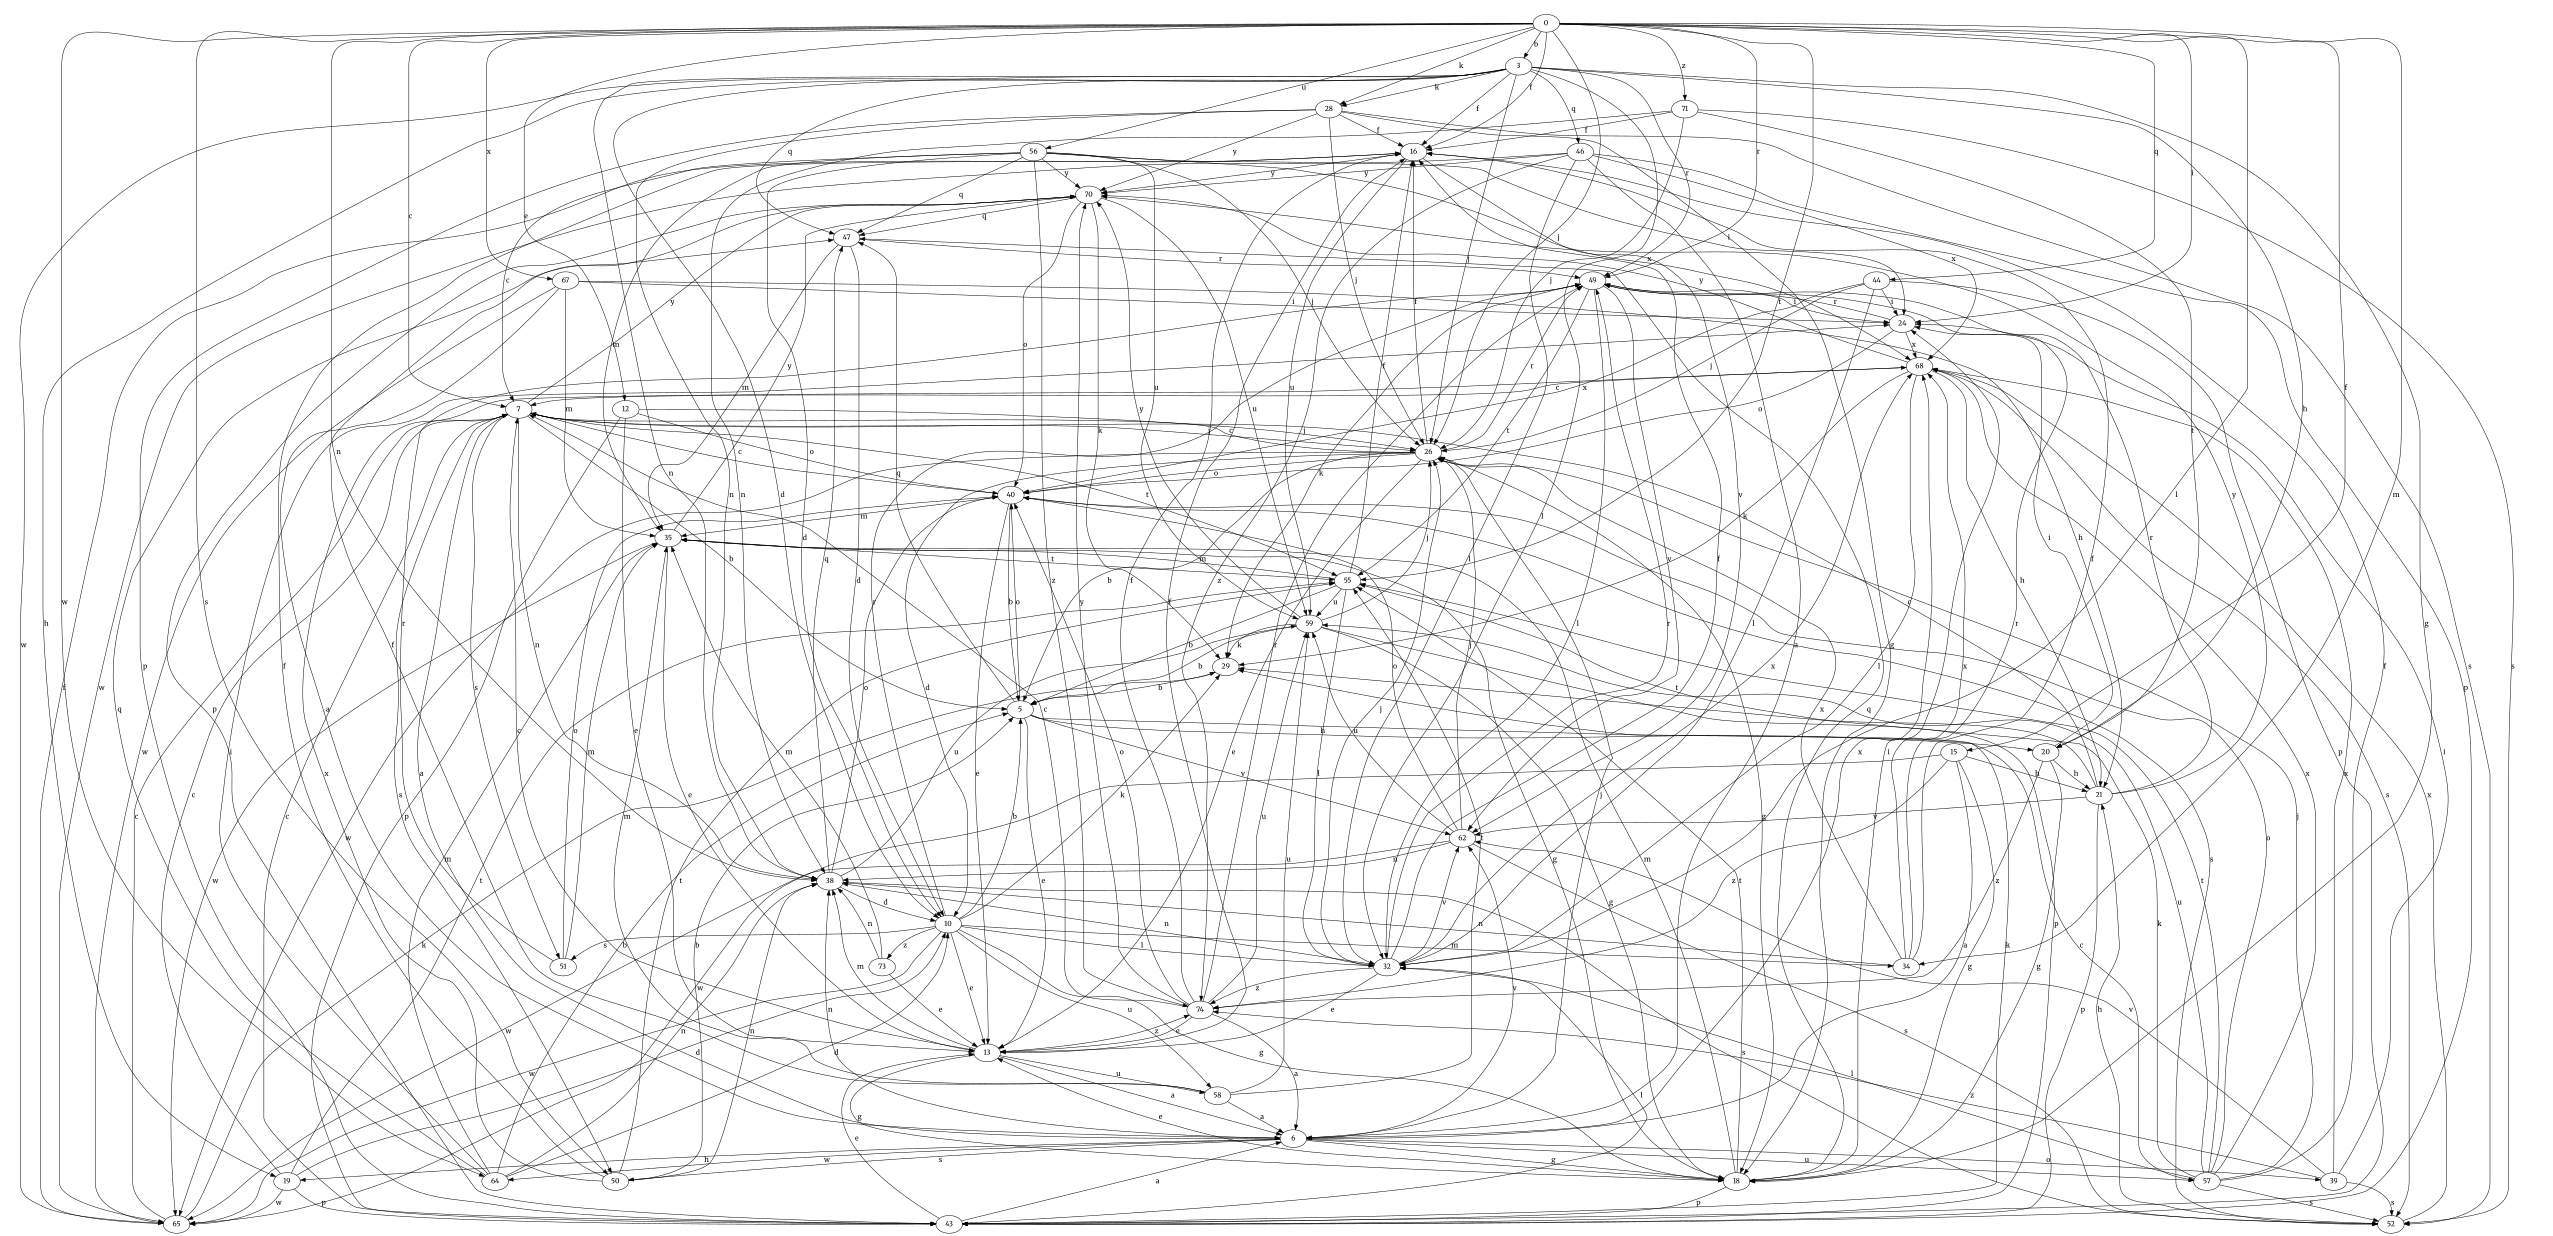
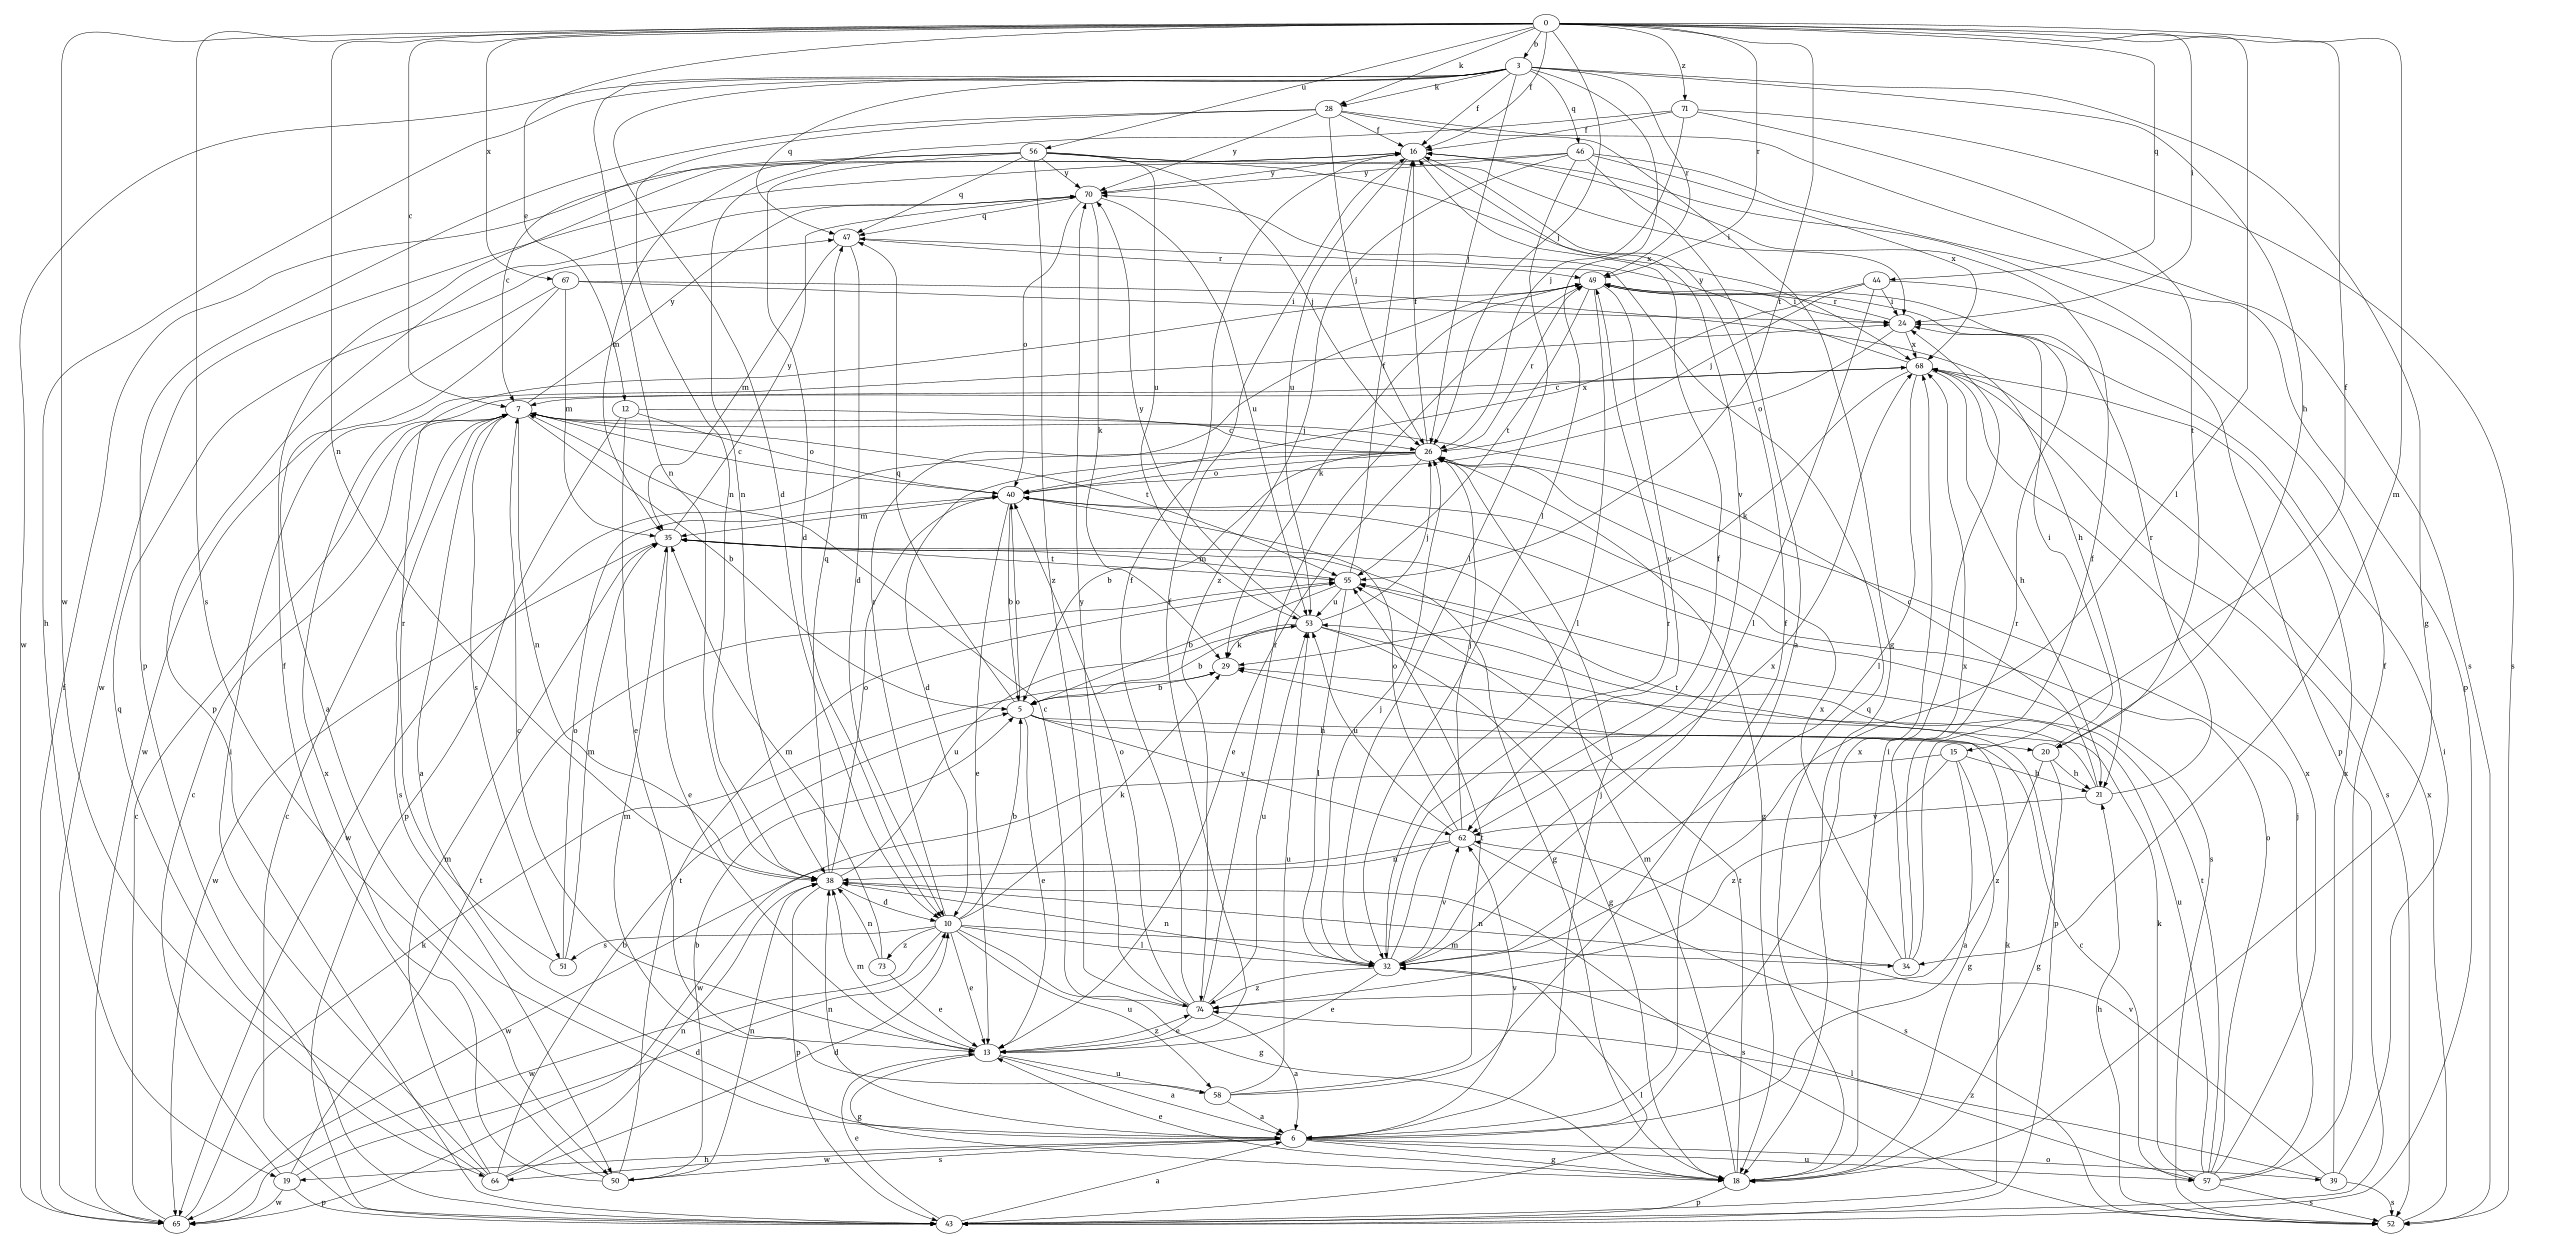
(1907, 275) -> none
(1125, 428) -> none
(1309, 624) -> (1309, 624)
(414, 702) -> (1771, 689)
(1967, 1213) -> (799, 1078)
